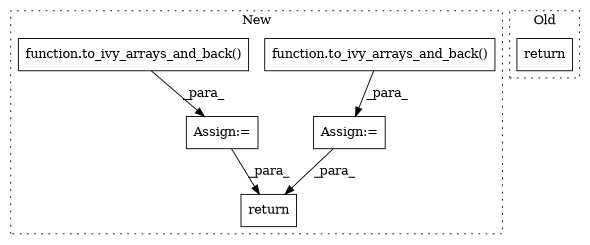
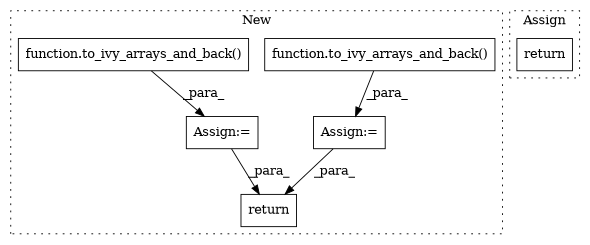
(545, 21) -> (545, 21)
